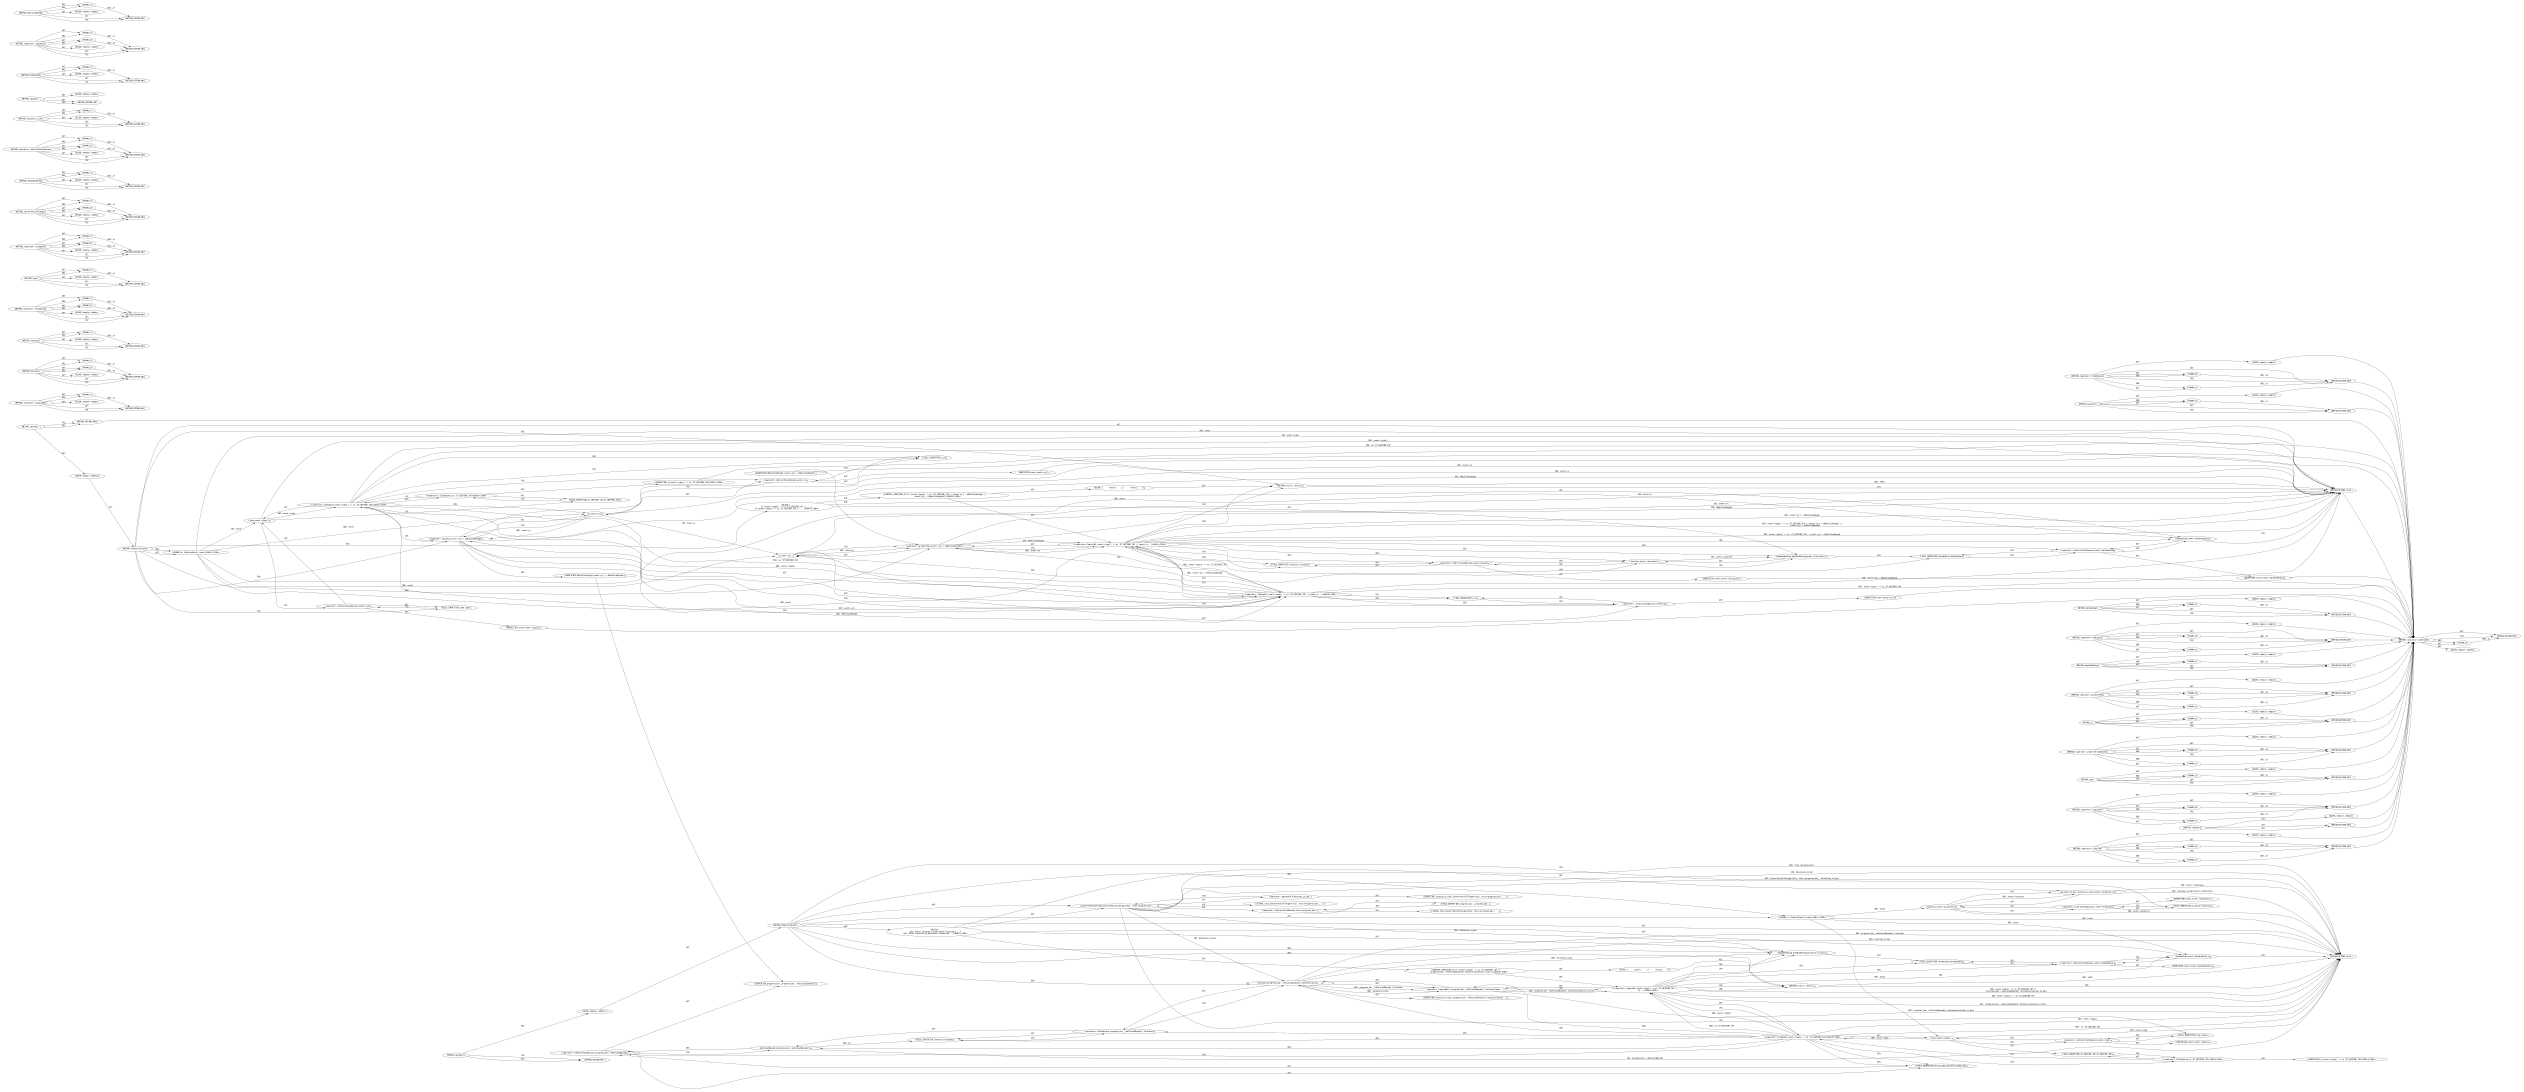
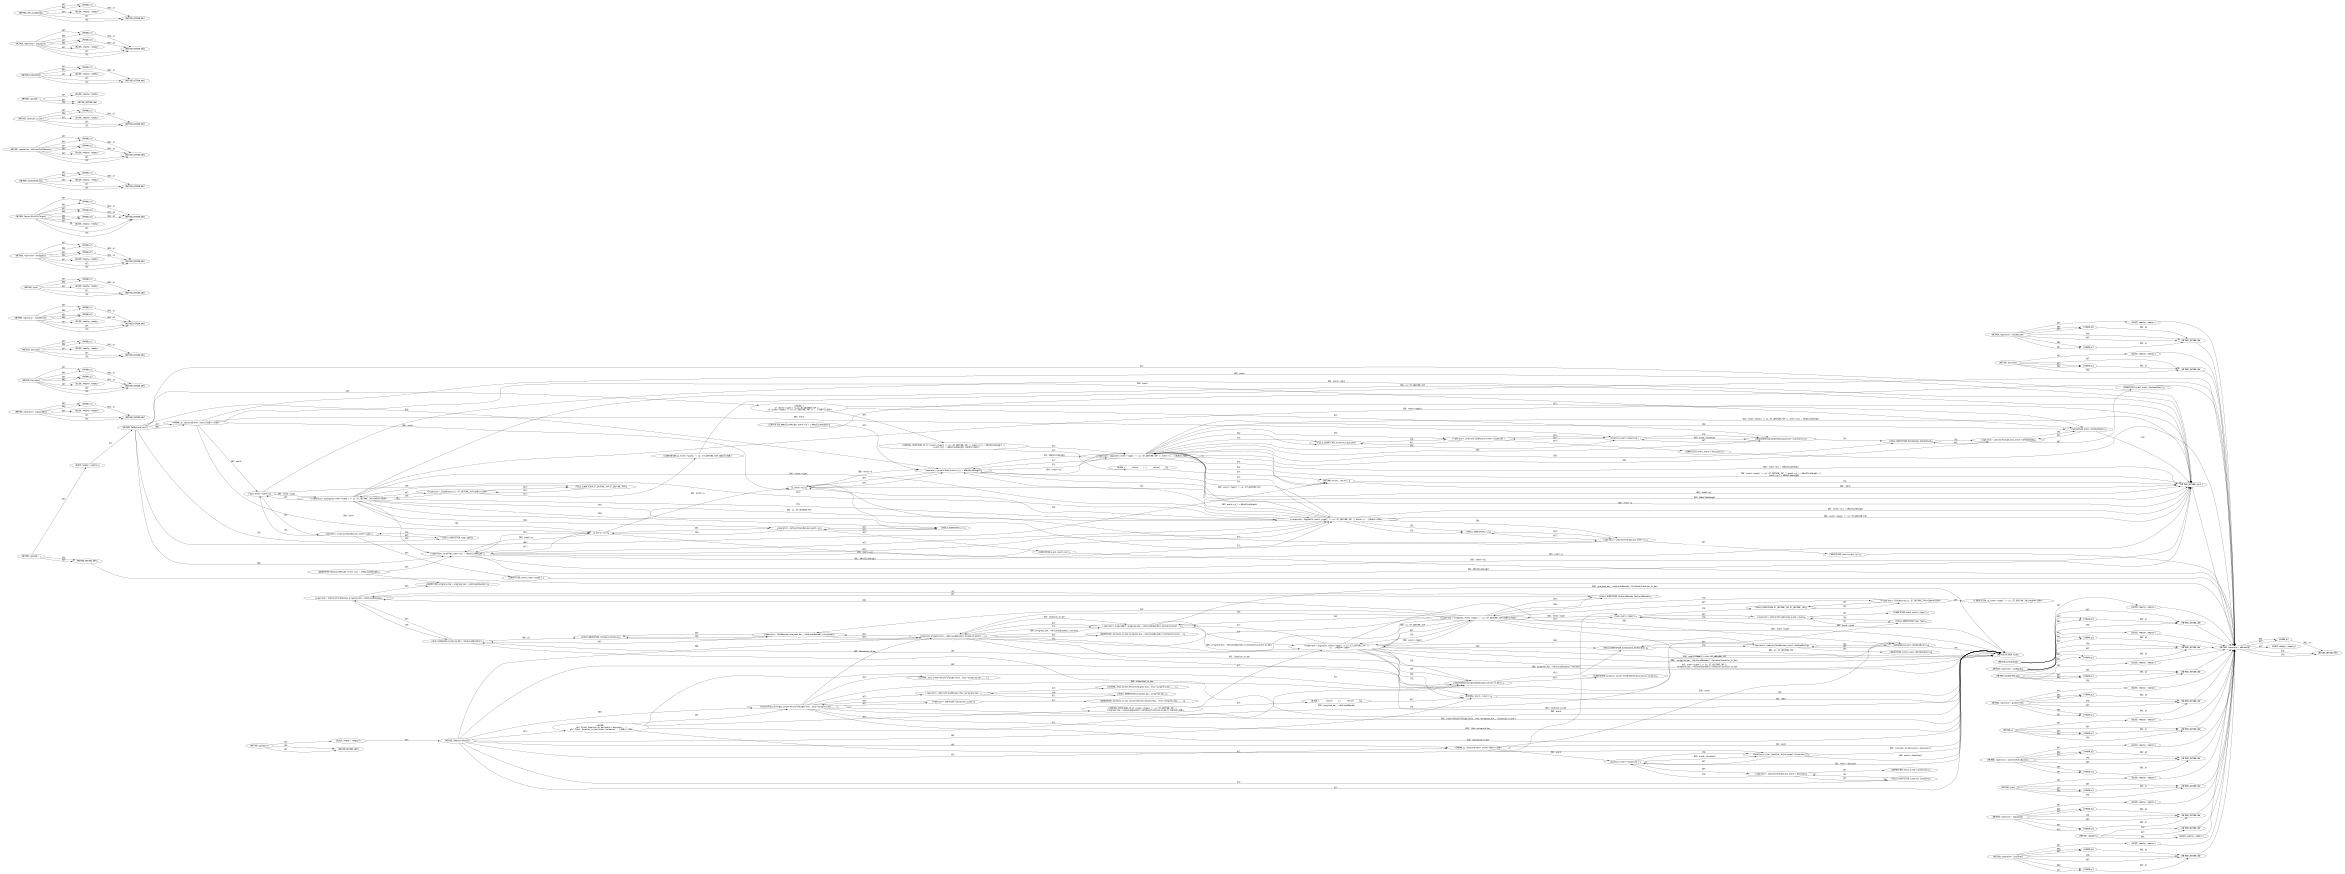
none -> (87, 217)
(504, 575) -> (419, 567)
none -> (1625, 676)
